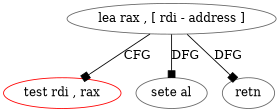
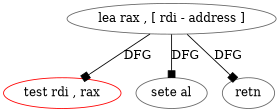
(137, 56) -> (138, 56)
